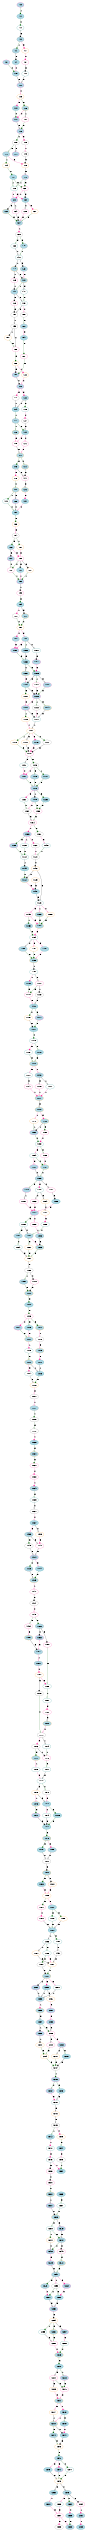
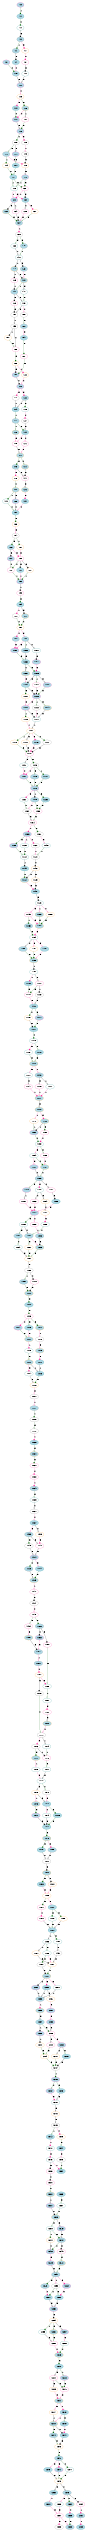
none -> (16, 166)
(42, 885) -> (35, 874)
